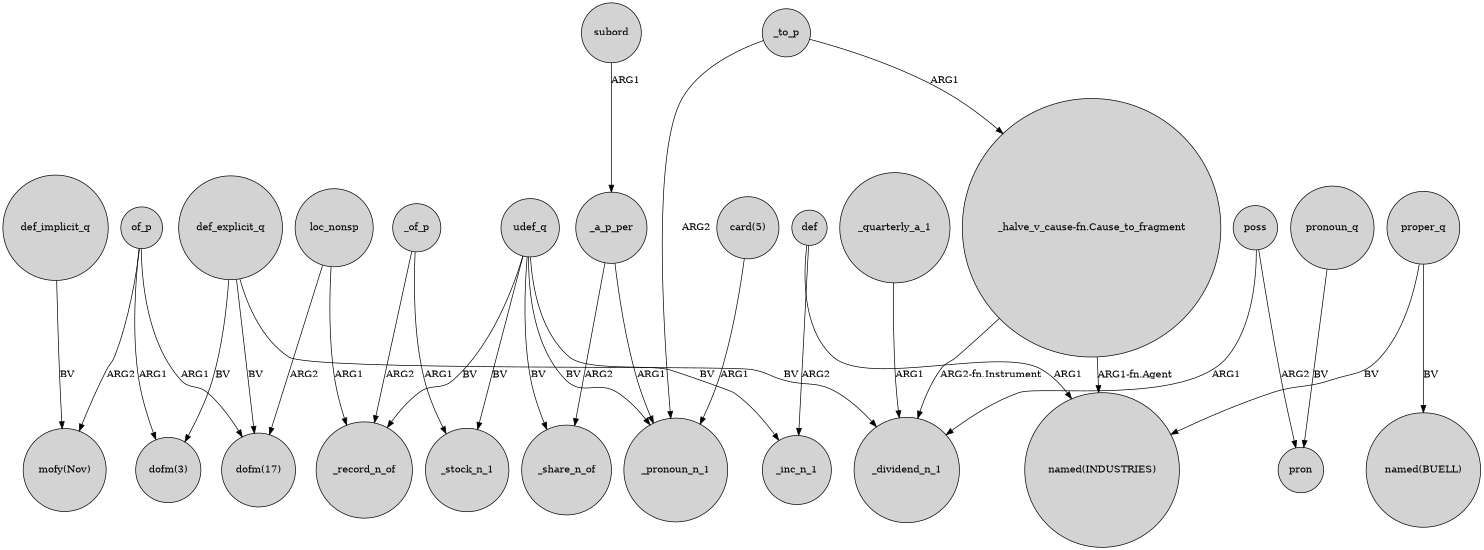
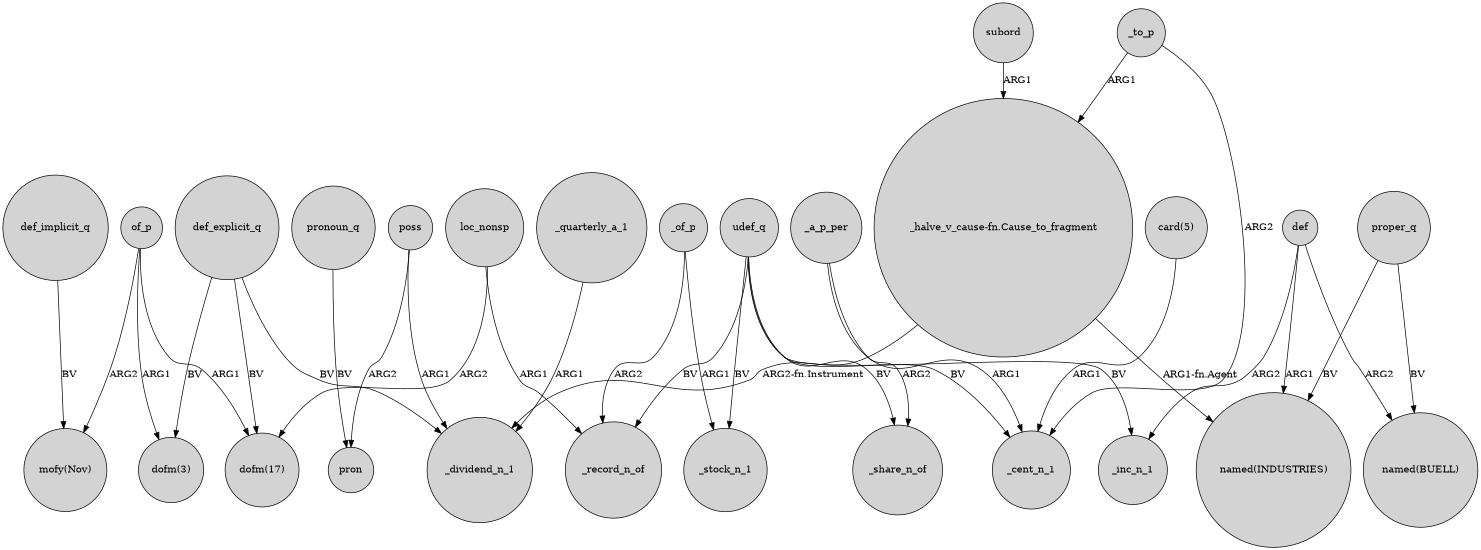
(611, 124) -> (1003, 77)
none -> (1337, 329)
(676, 470) -> (1031, 470)
